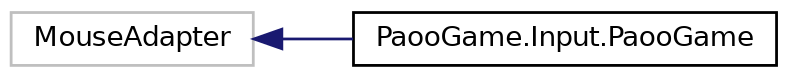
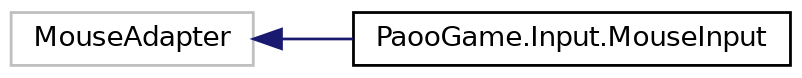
(565, 39) -> (572, 39)
